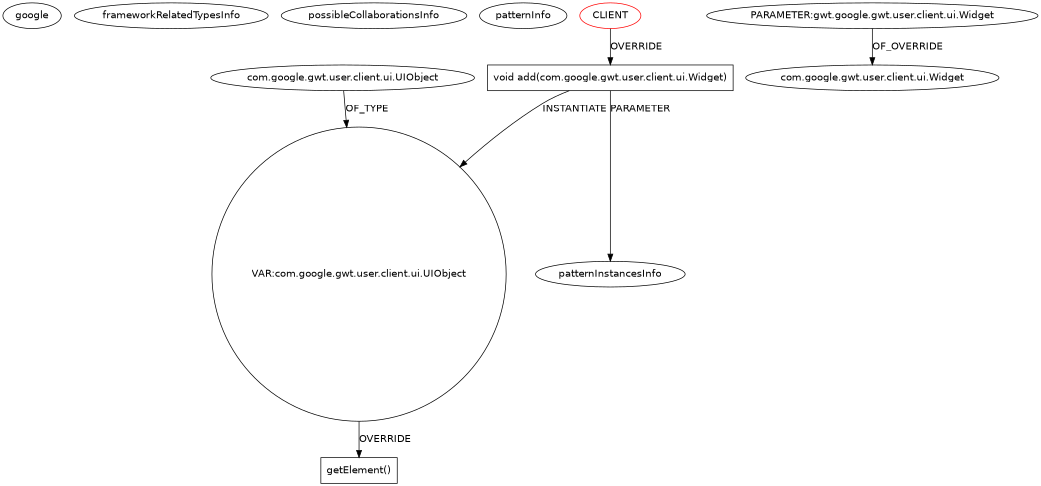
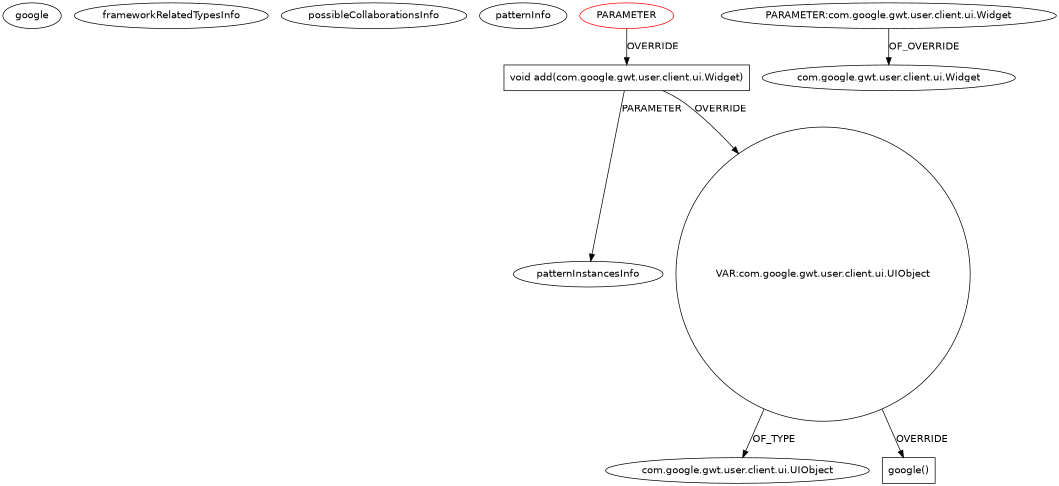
(610, 16) -> (627, 16)
(872, 16) -> (889, 16)
(345, 105) -> (755, 430)
(575, 109) -> (721, 109)
(359, 470) -> (909, 470)
